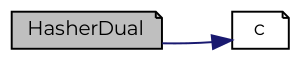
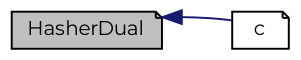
(187, 43) -> (207, 18)
